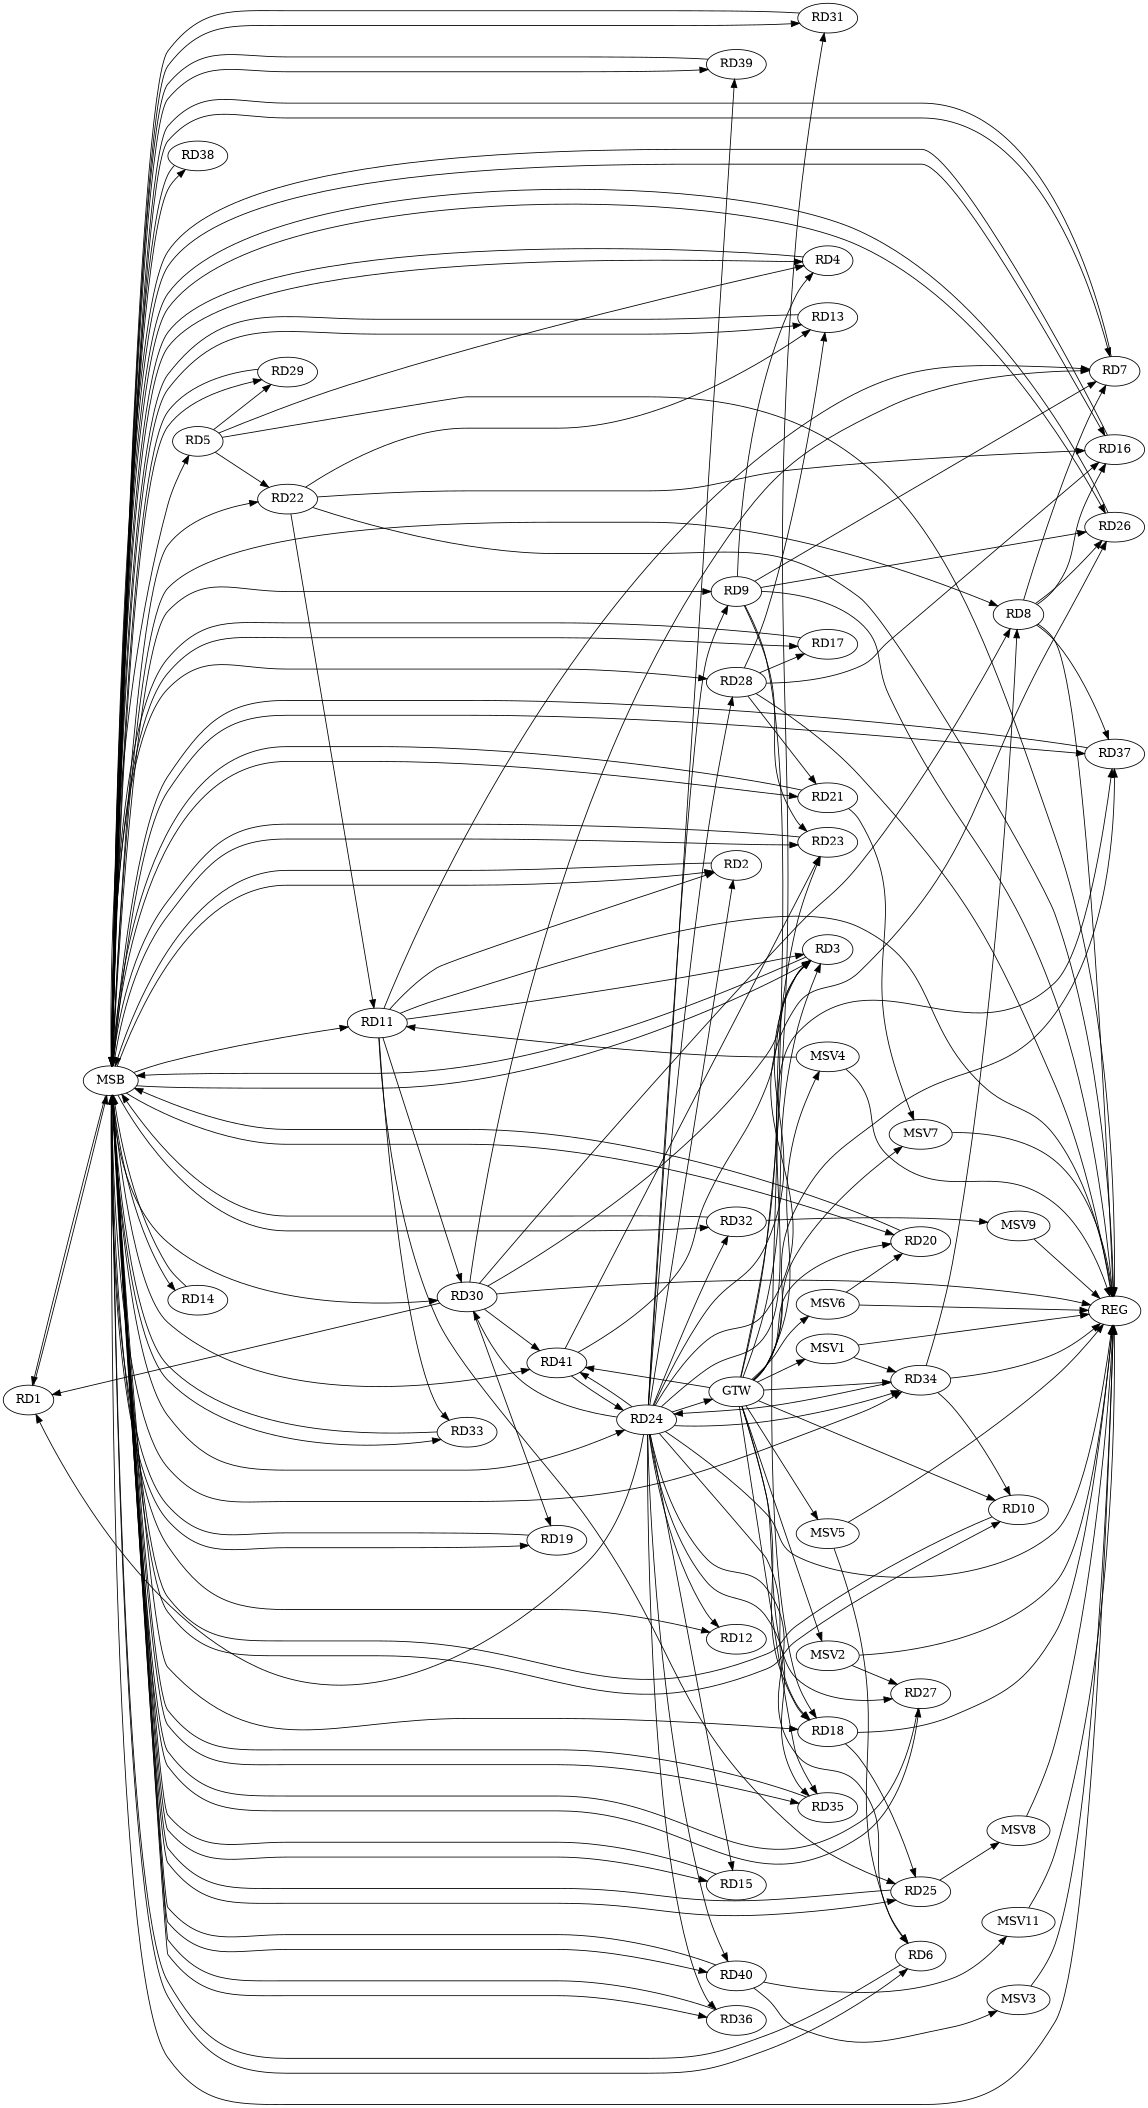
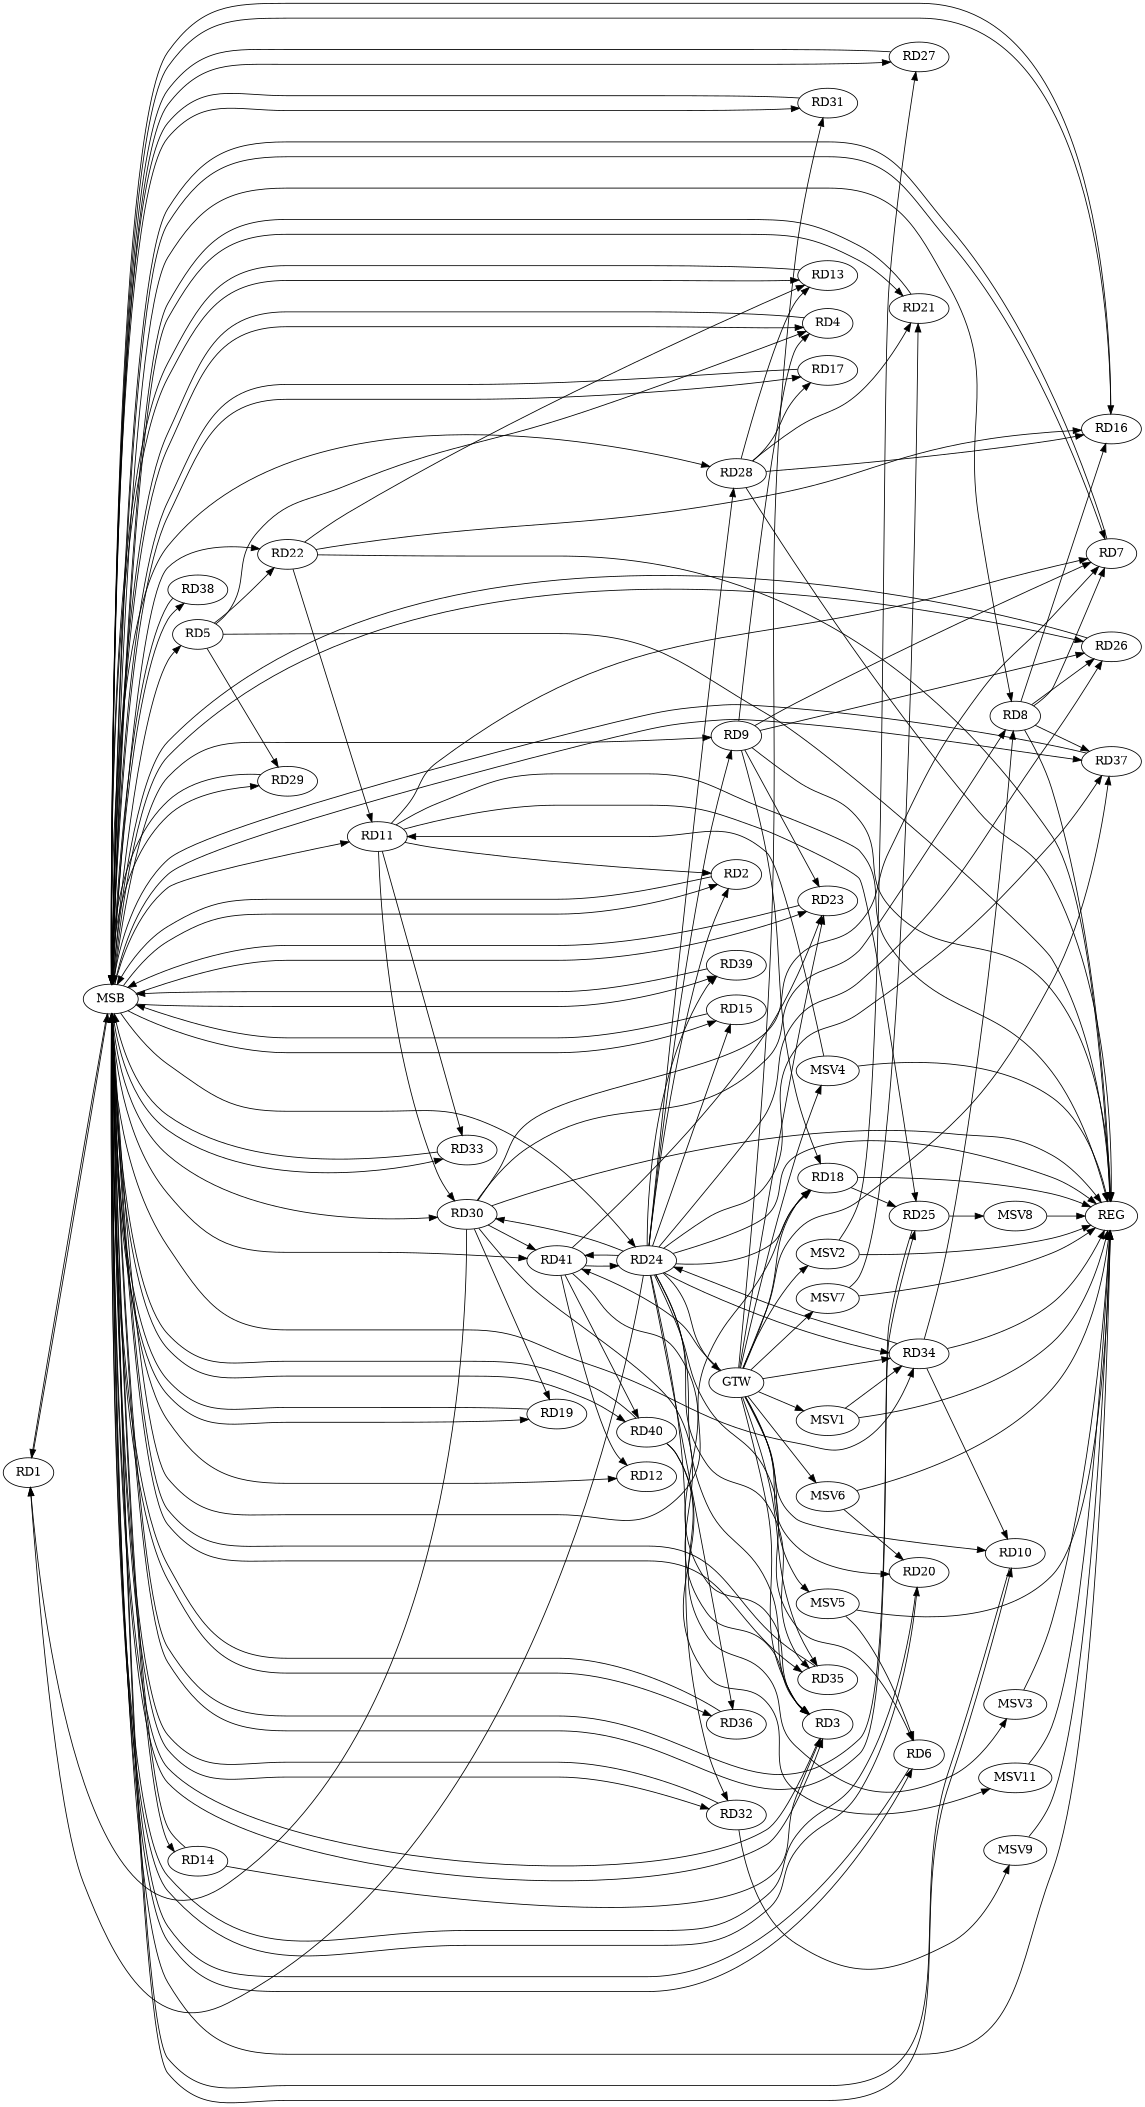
(883, 958) -> (905, 837)
(602, 991) -> (570, 1906)
(679, 1555) -> (585, 1370)
(773, 1589) -> none
(666, 1684) -> (603, 1349)
